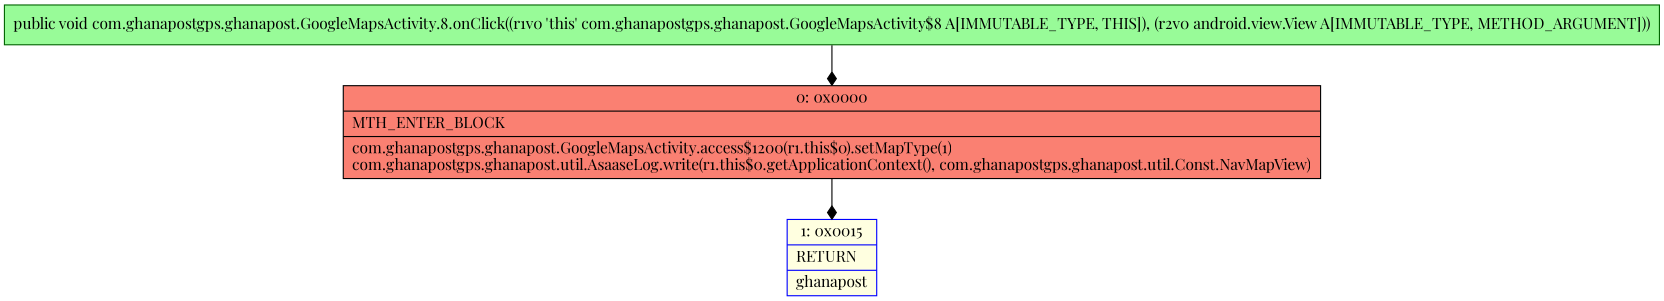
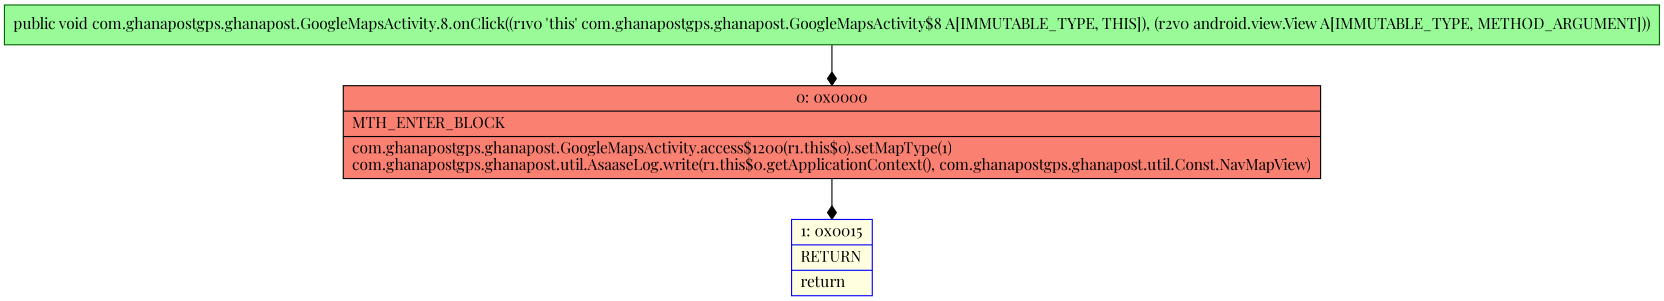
(832, 282) -> (823, 282)
